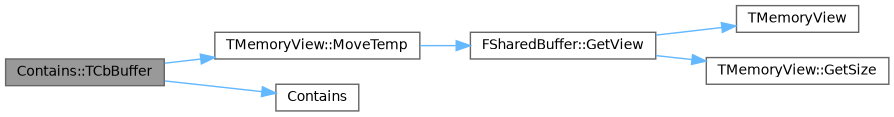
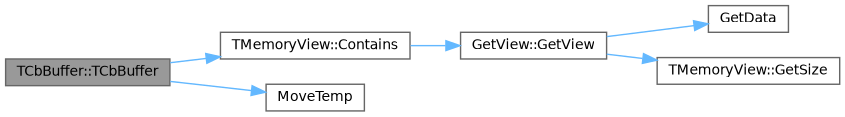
(798, 19) -> (748, 19)
(317, 46) -> (315, 46)
(563, 46) -> (534, 46)
(85, 72) -> (88, 72)
(317, 98) -> (315, 98)
